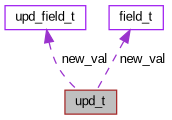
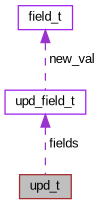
(83, 60) -> (62, 144)
(110, 66) -> (45, 66)
